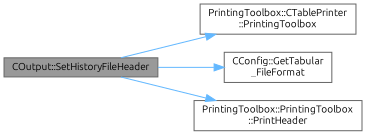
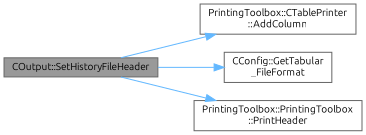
(278, 19) -> (278, 19)
